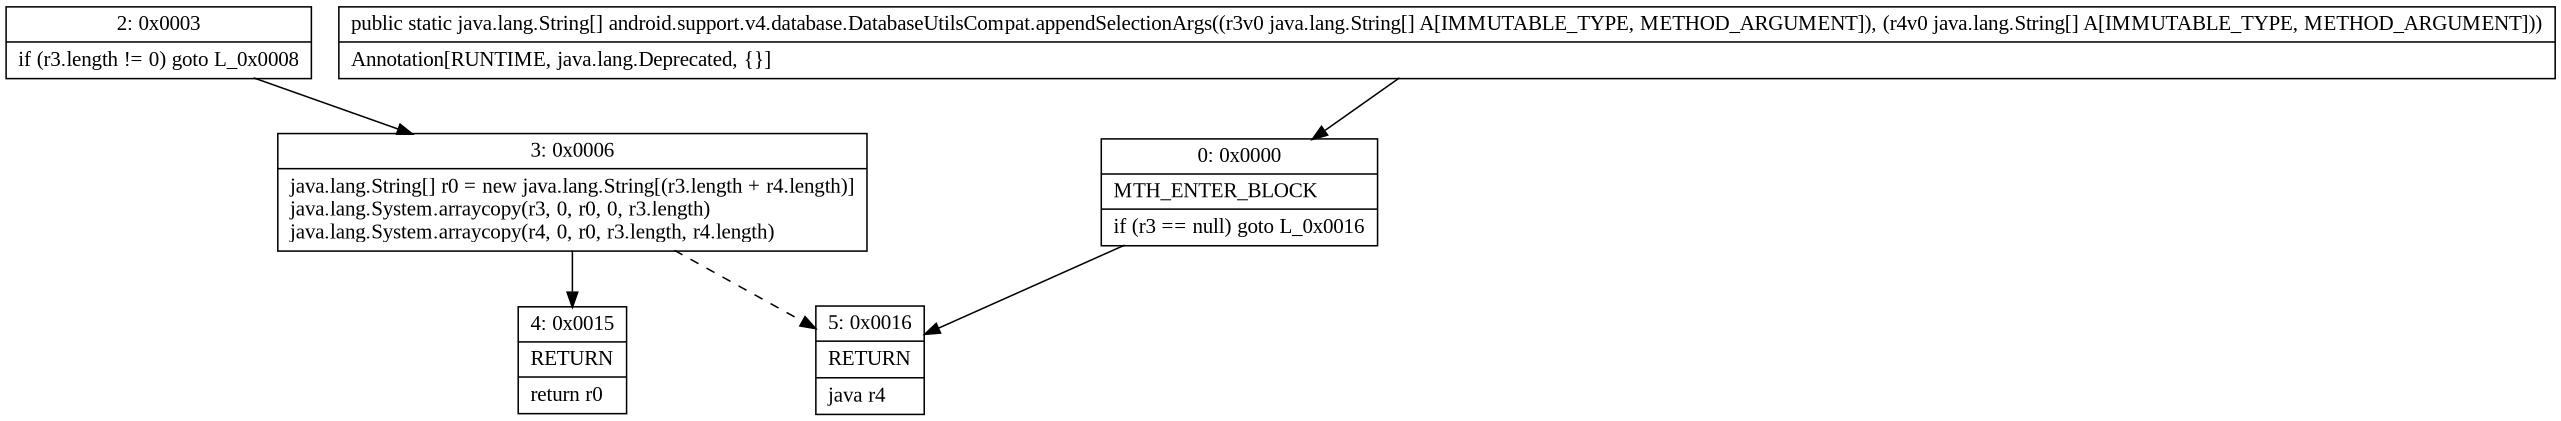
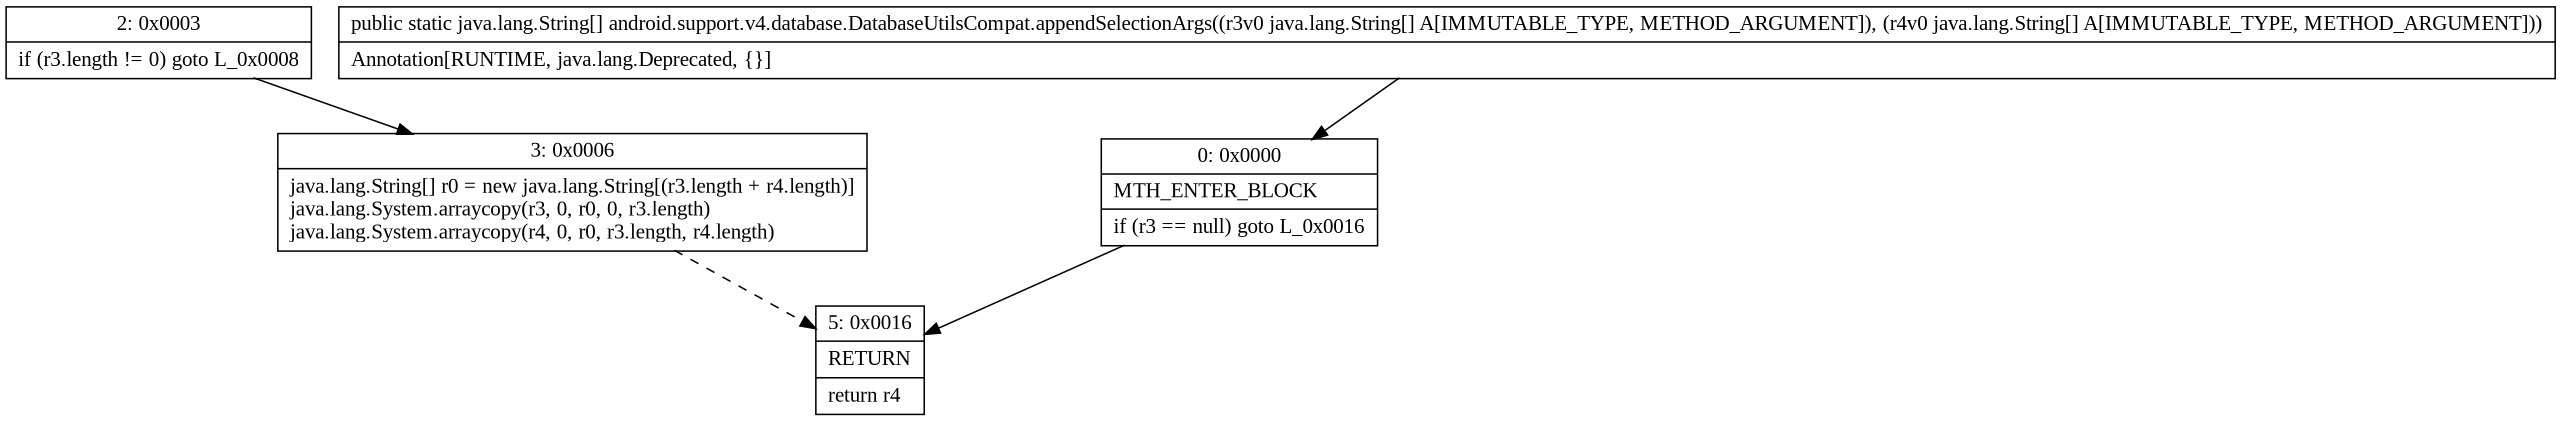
(572, 360) -> none
(857, 395) -> (865, 395)
